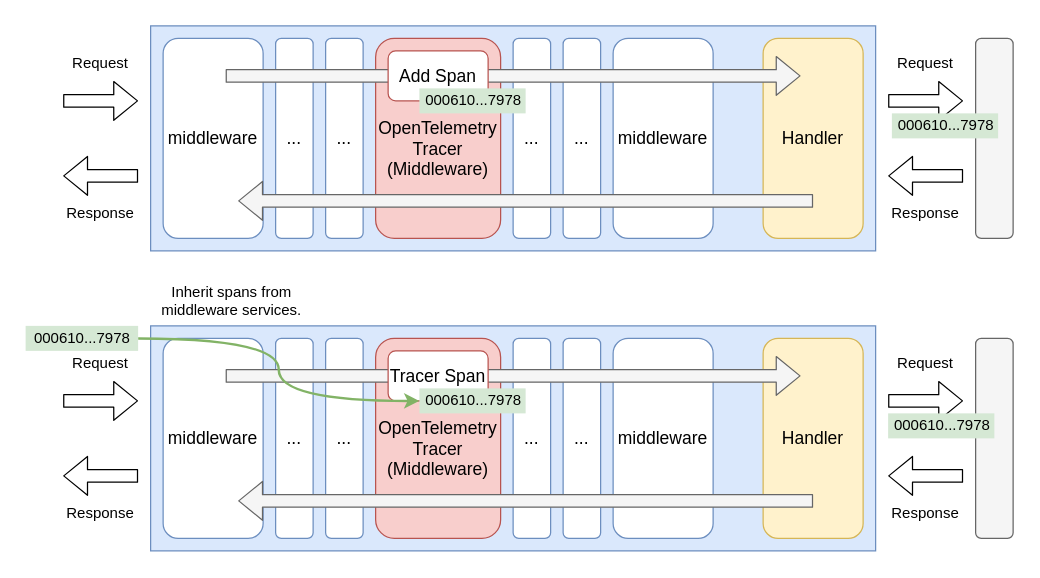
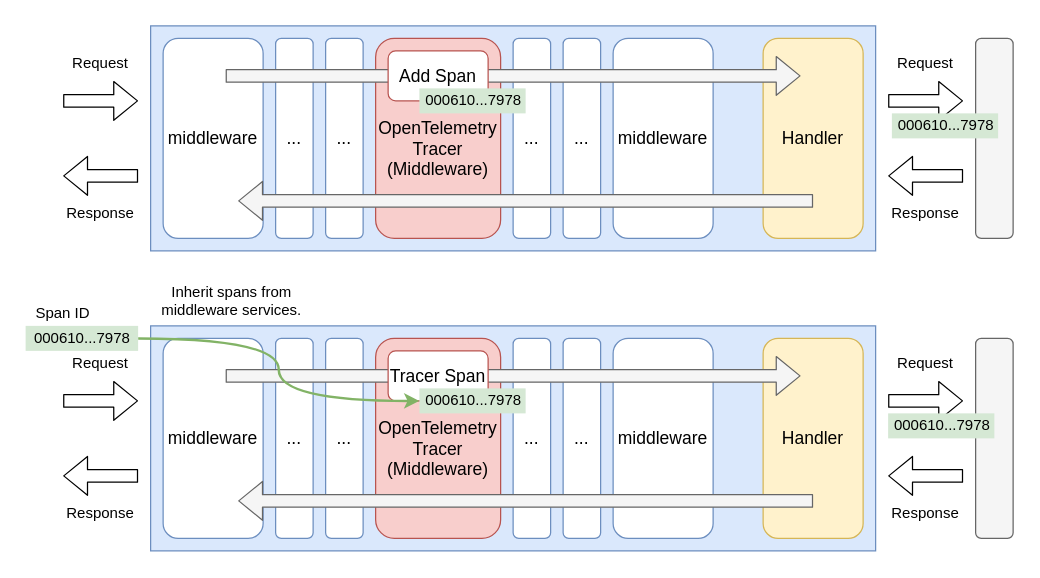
none -> (63, 313)
